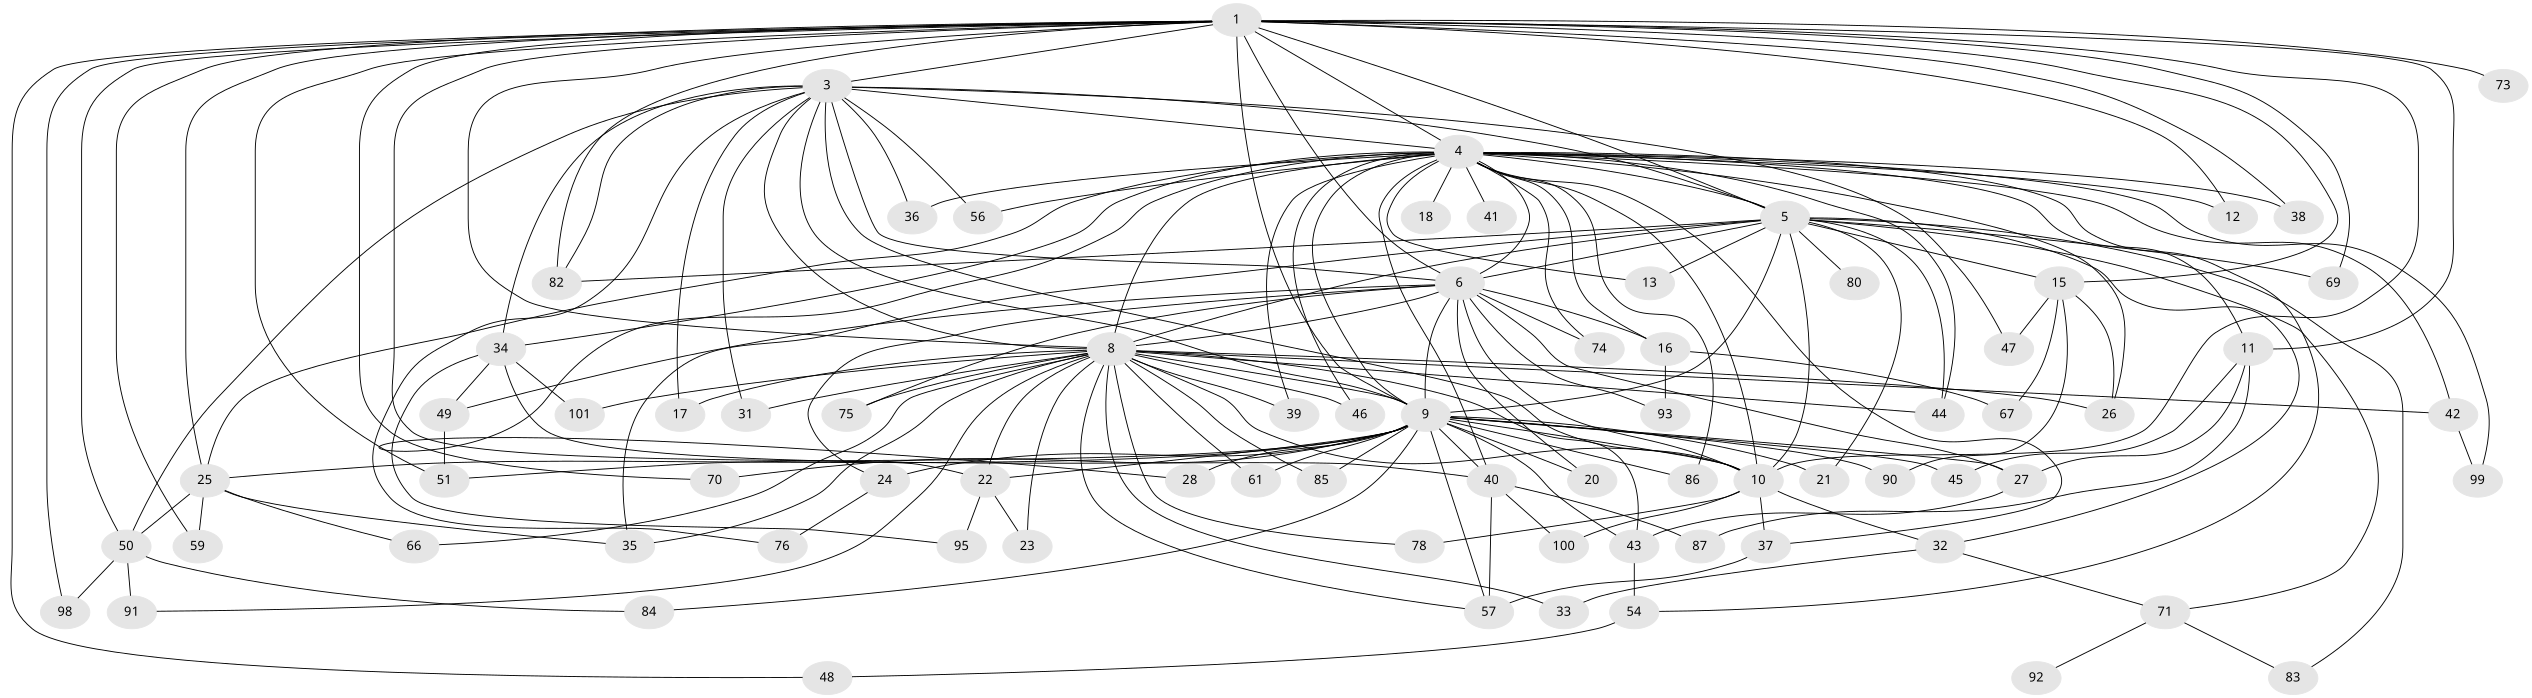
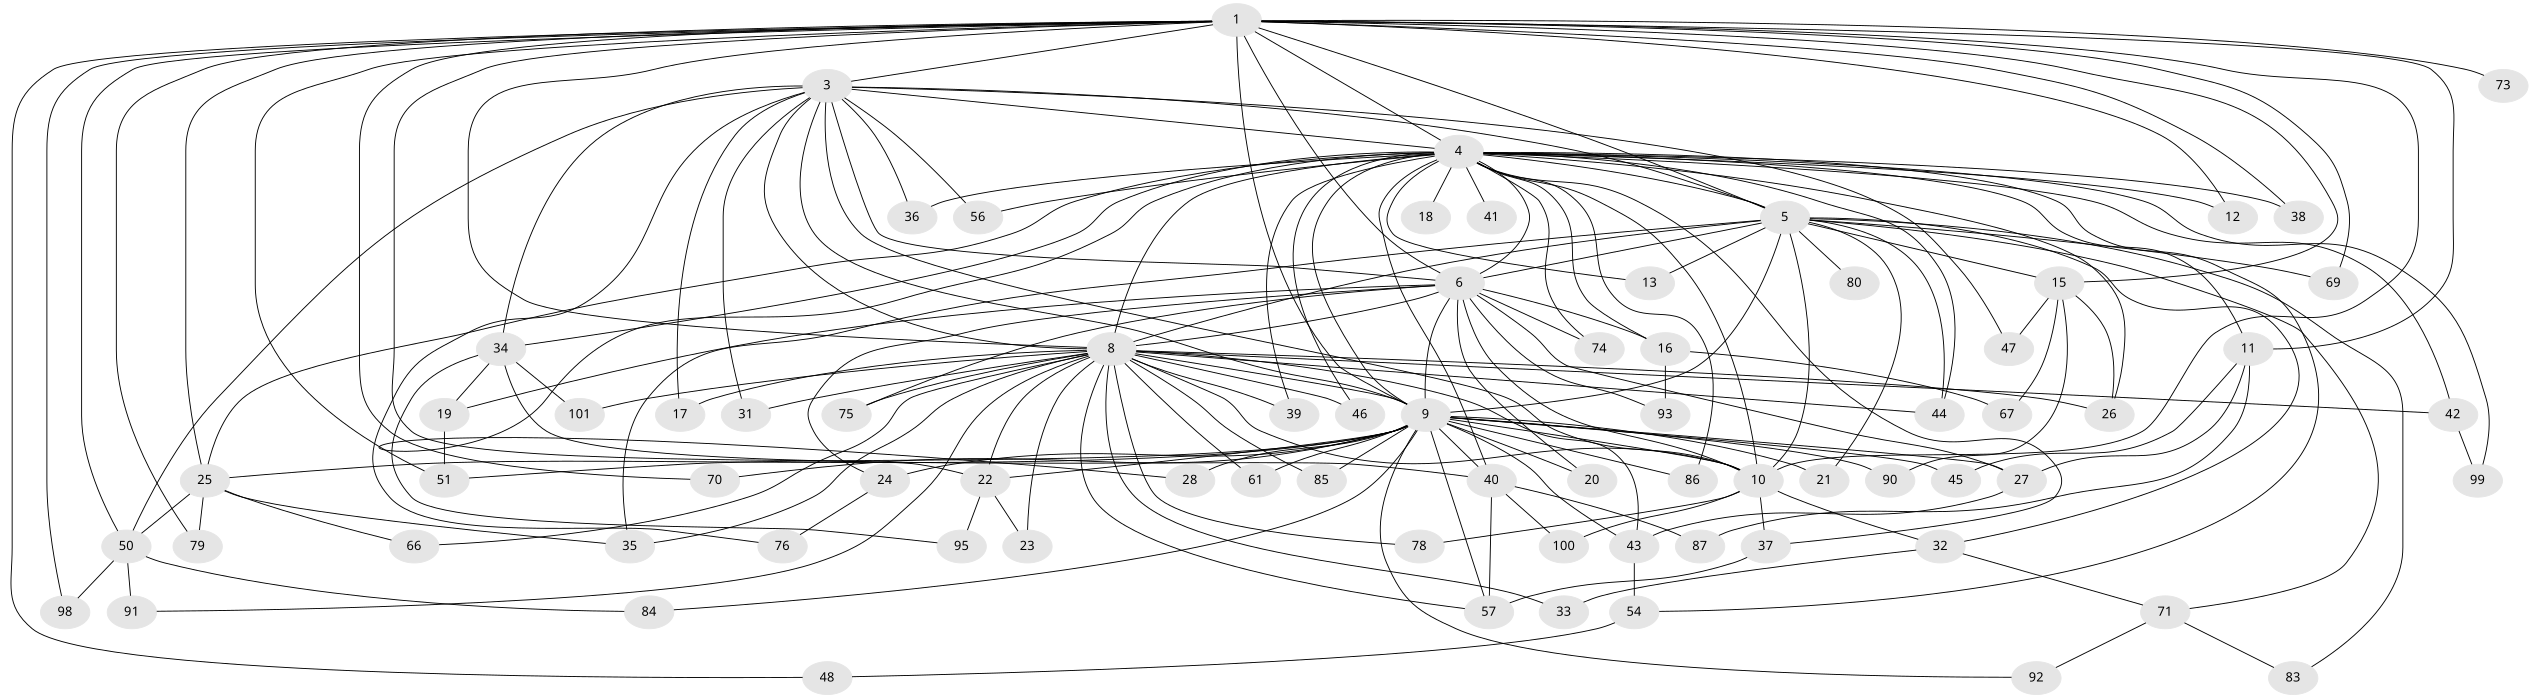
(557, 283) -> none
(444, 415) -> (444, 415)
(198, 547) -> (198, 547)
none -> (1612, 660)
